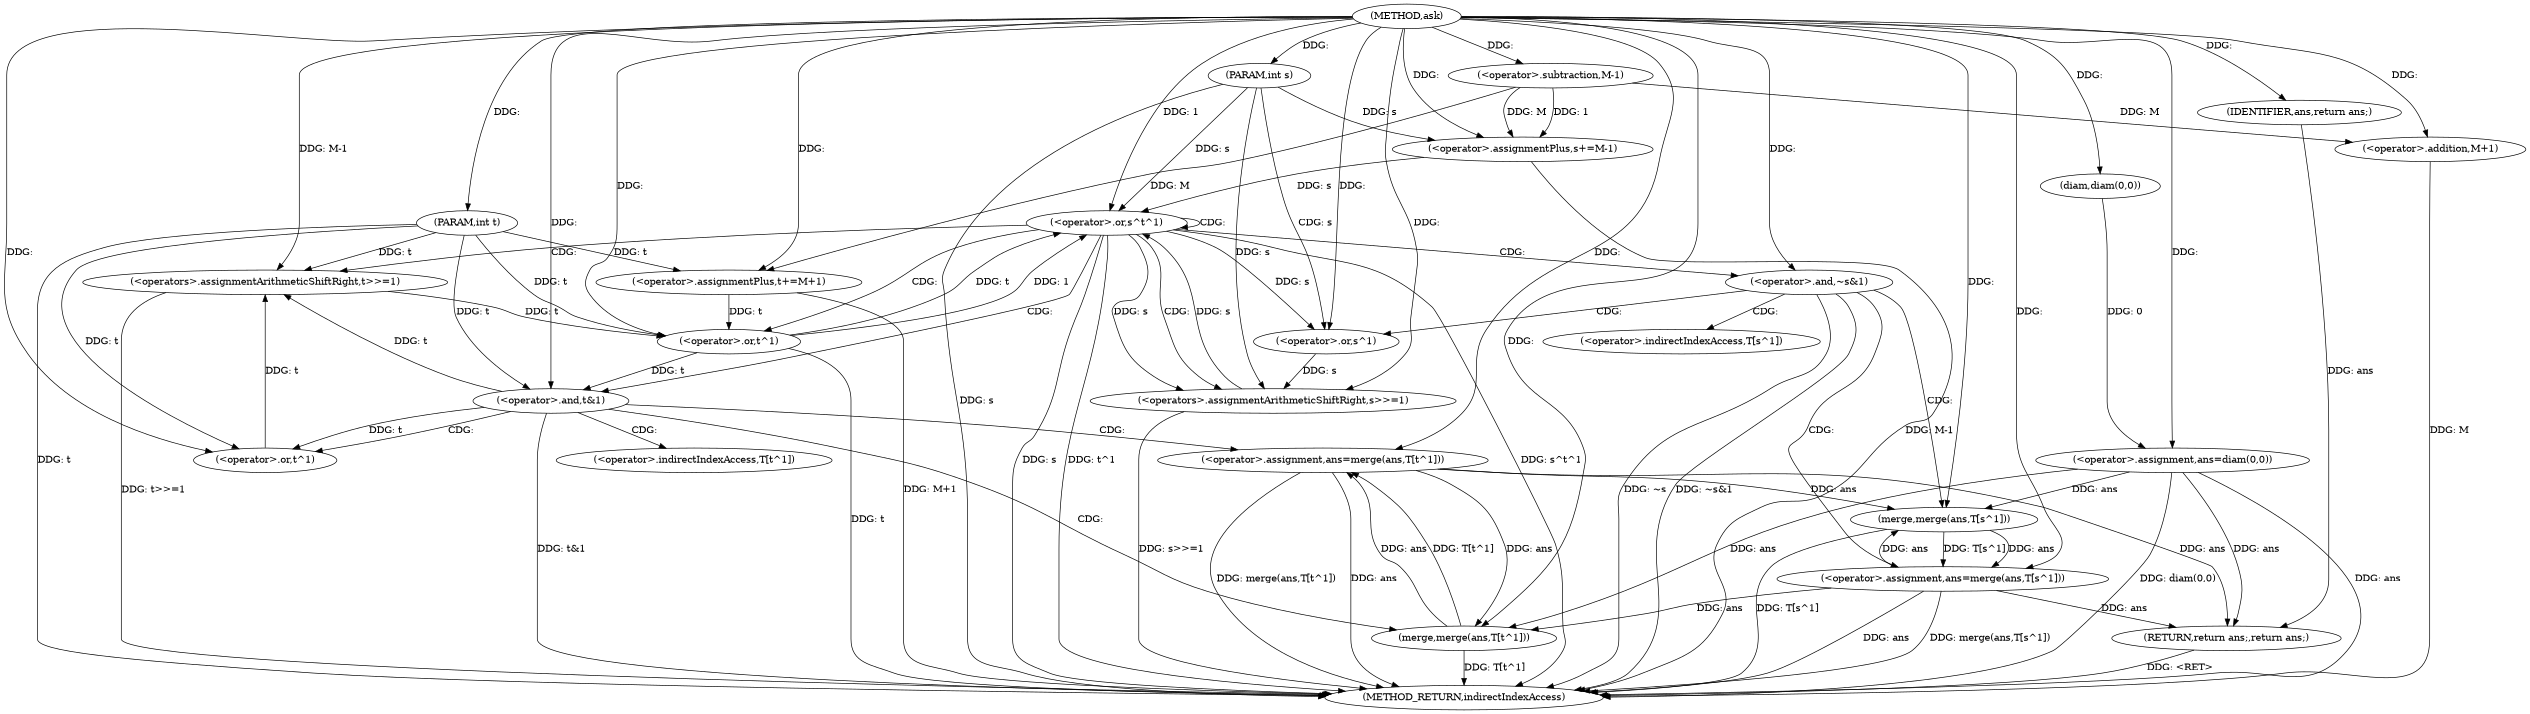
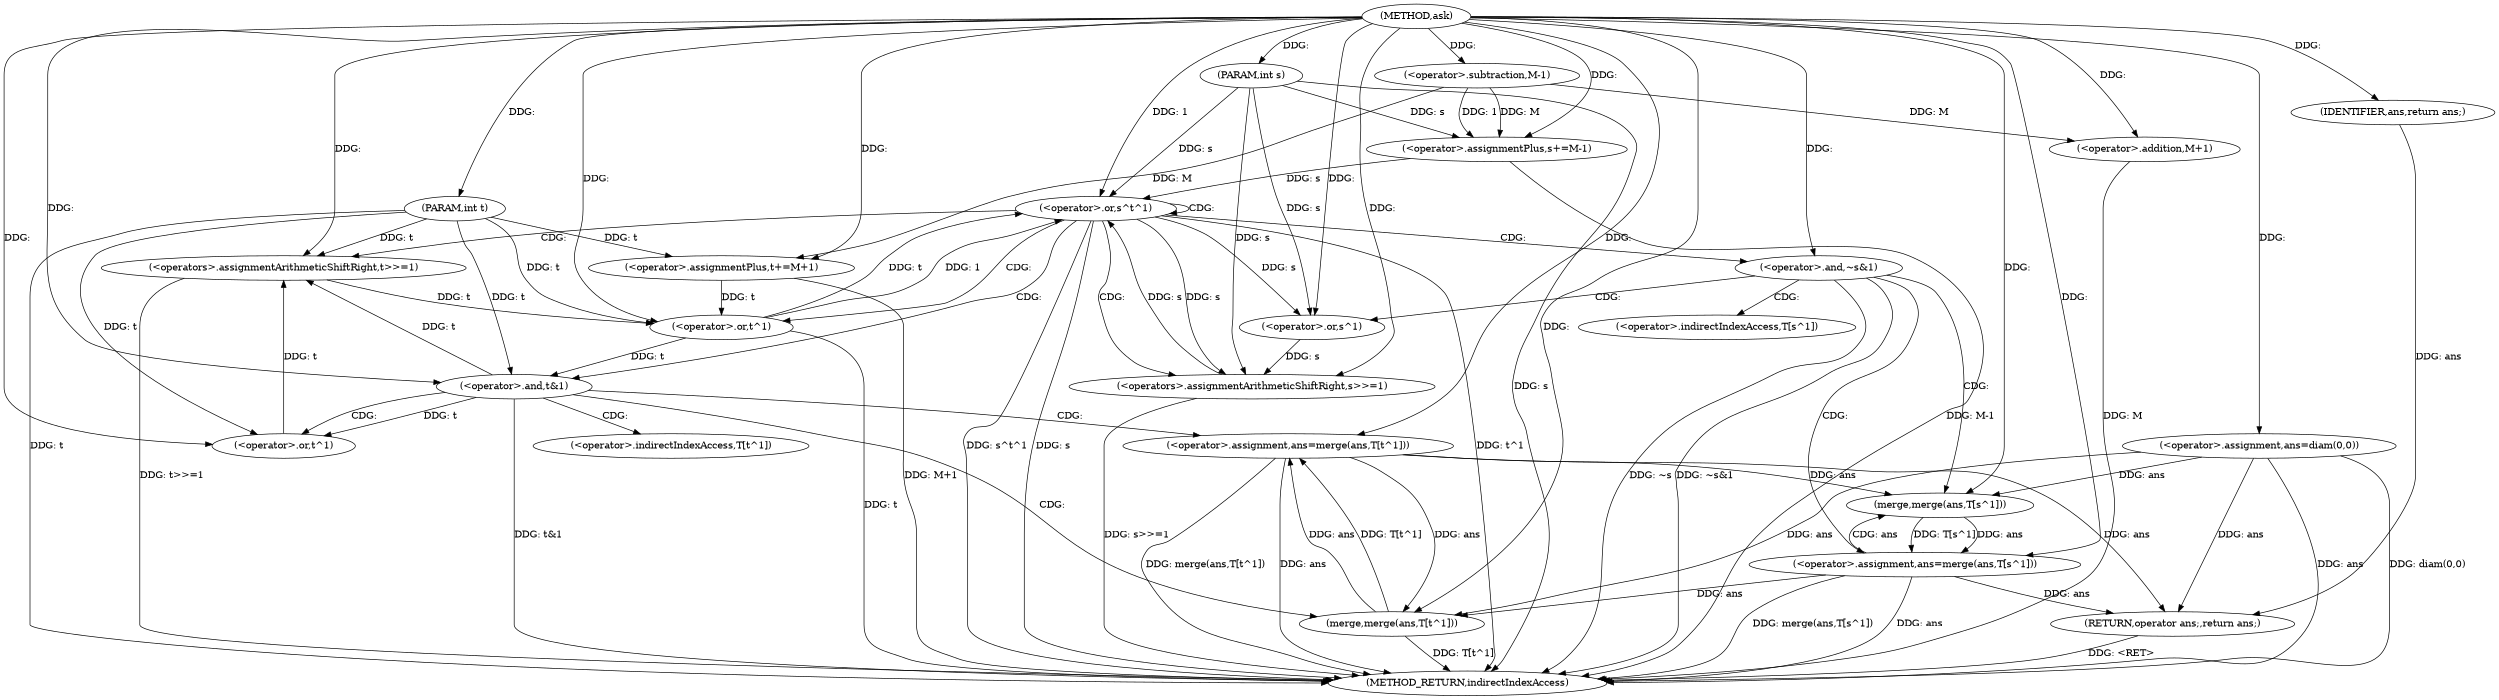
(324, 149) -> (349, 149)
(2100, 186) -> none
(1315, 223) -> (1304, 209)
(1905, 549) -> (1875, 535)
(1758, 632) -> none
(2226, 638) -> (2173, 624)
